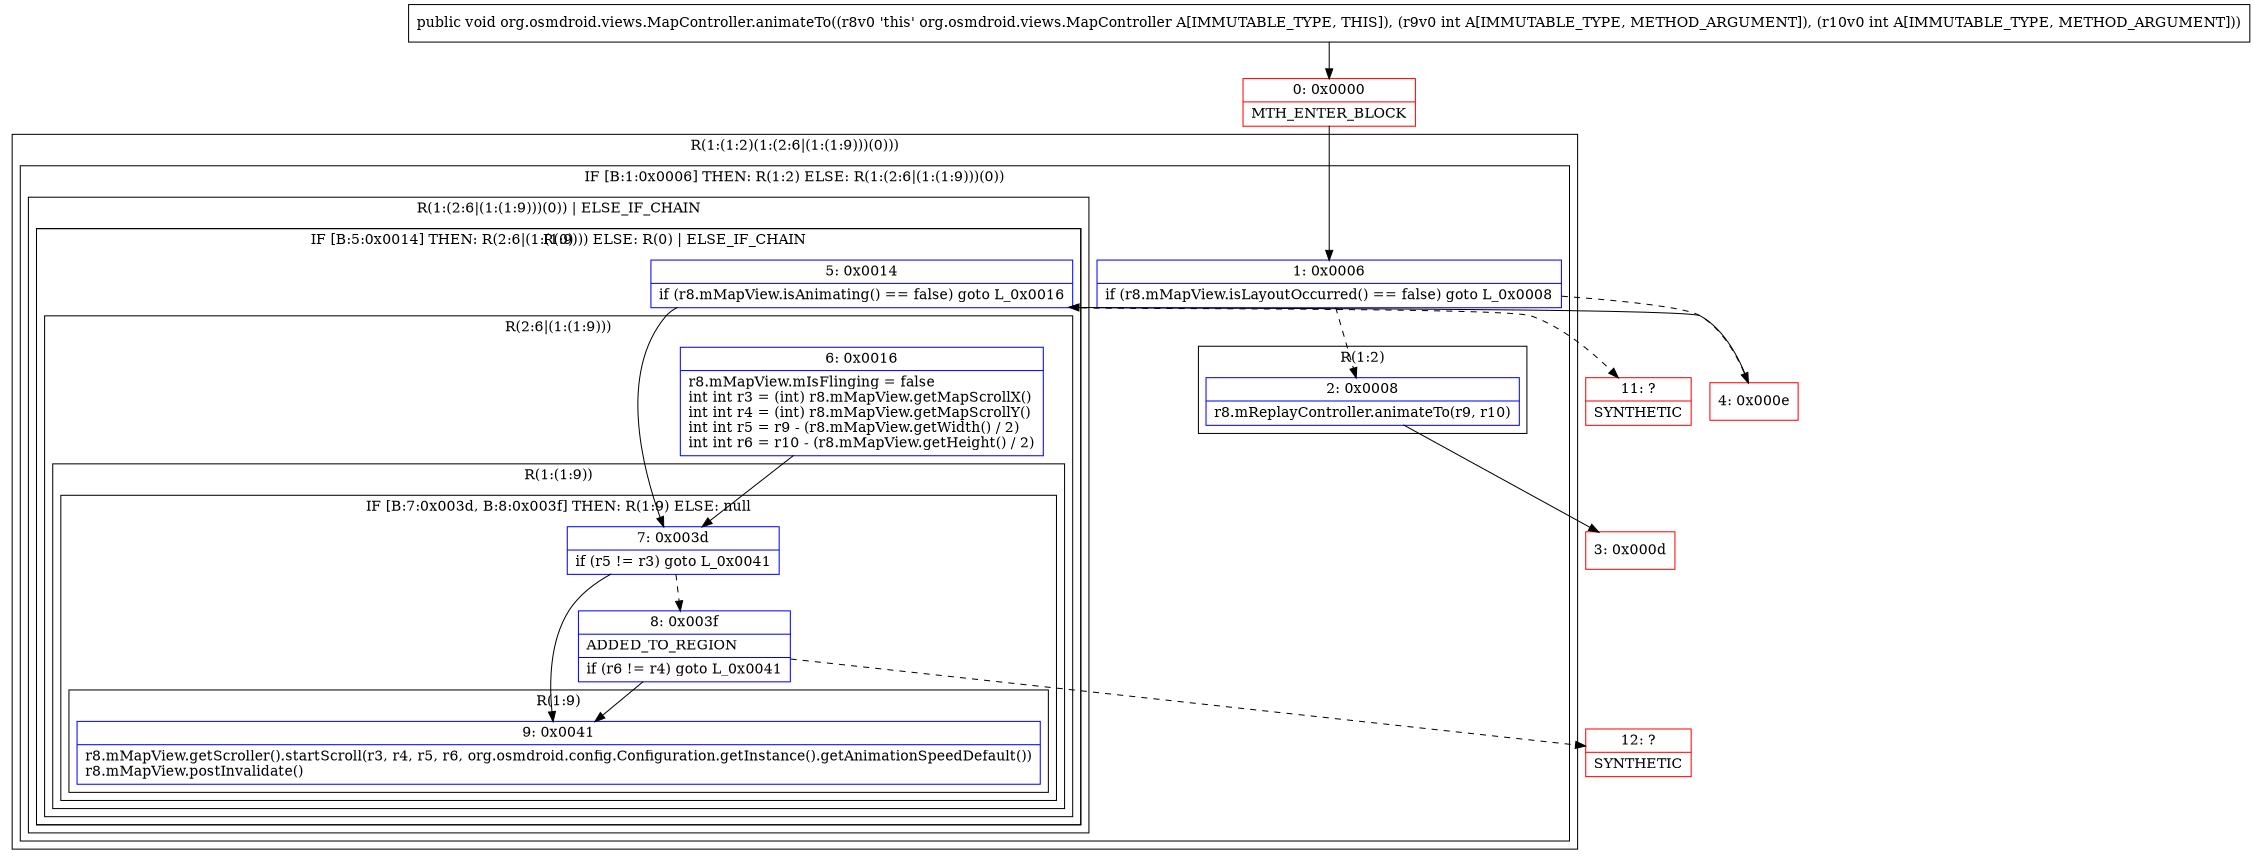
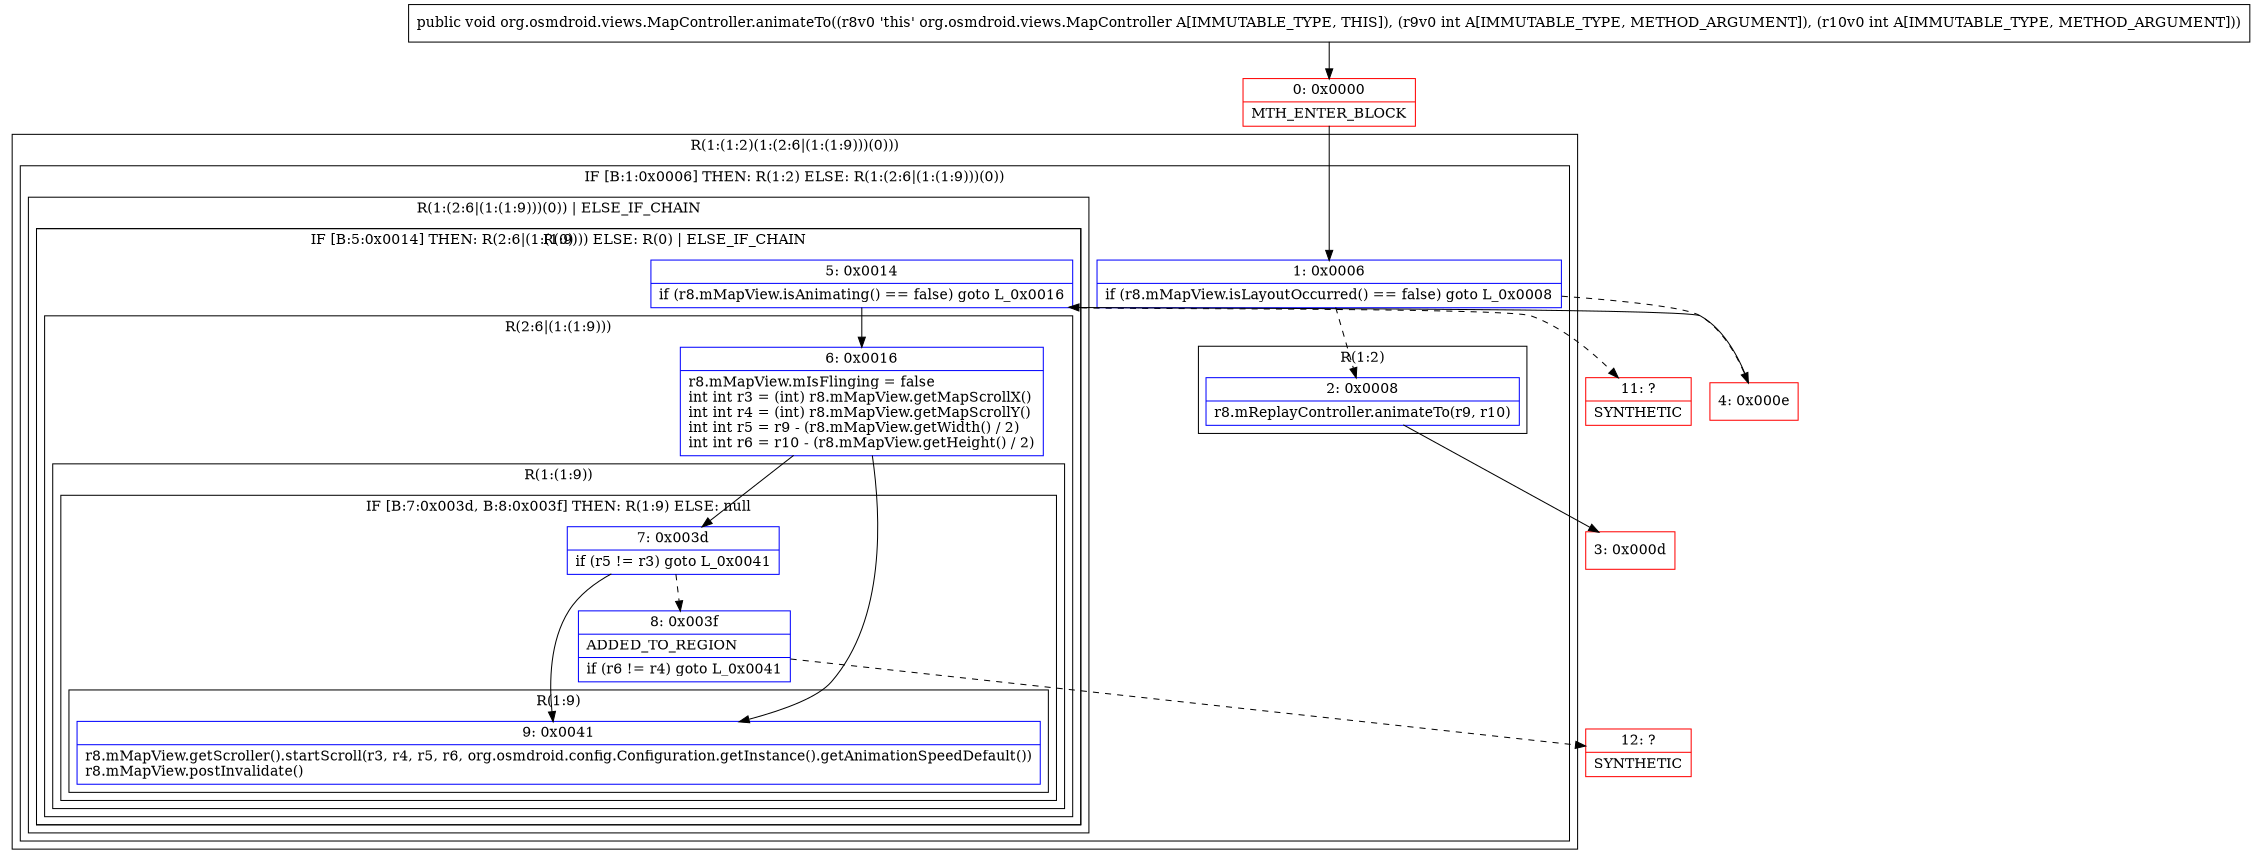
(638, 408) -> (862, 322)
(623, 698) -> (865, 618)
